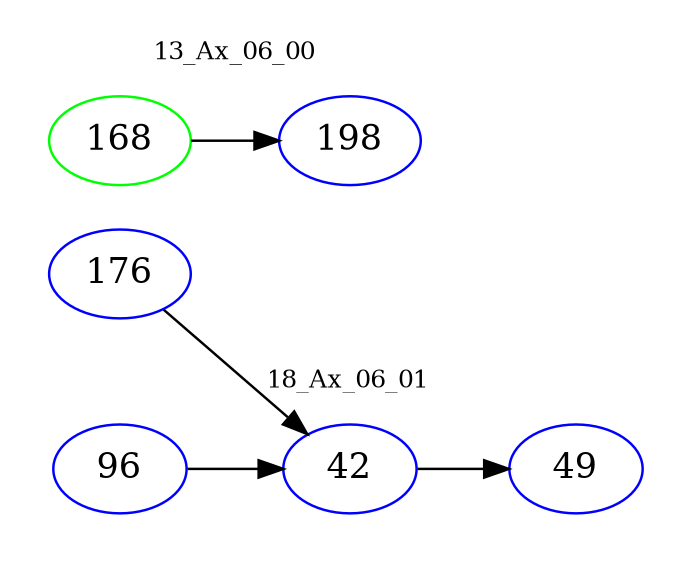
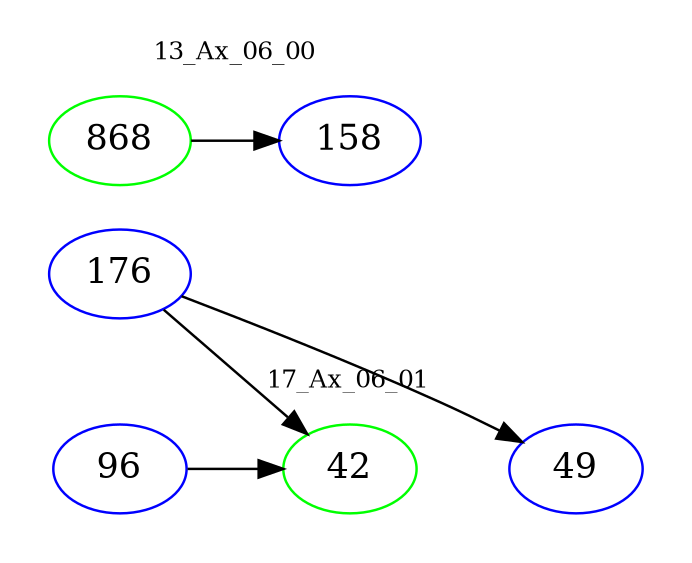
(120, 141) -> (120, 141)
(350, 141) -> (350, 141)
(348, 381) -> (348, 381)
(350, 469) -> (350, 469)
(451, 469) -> (374, 373)
